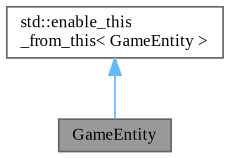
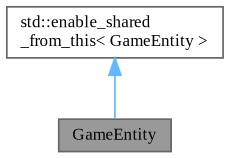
(115, 32) -> (115, 32)
